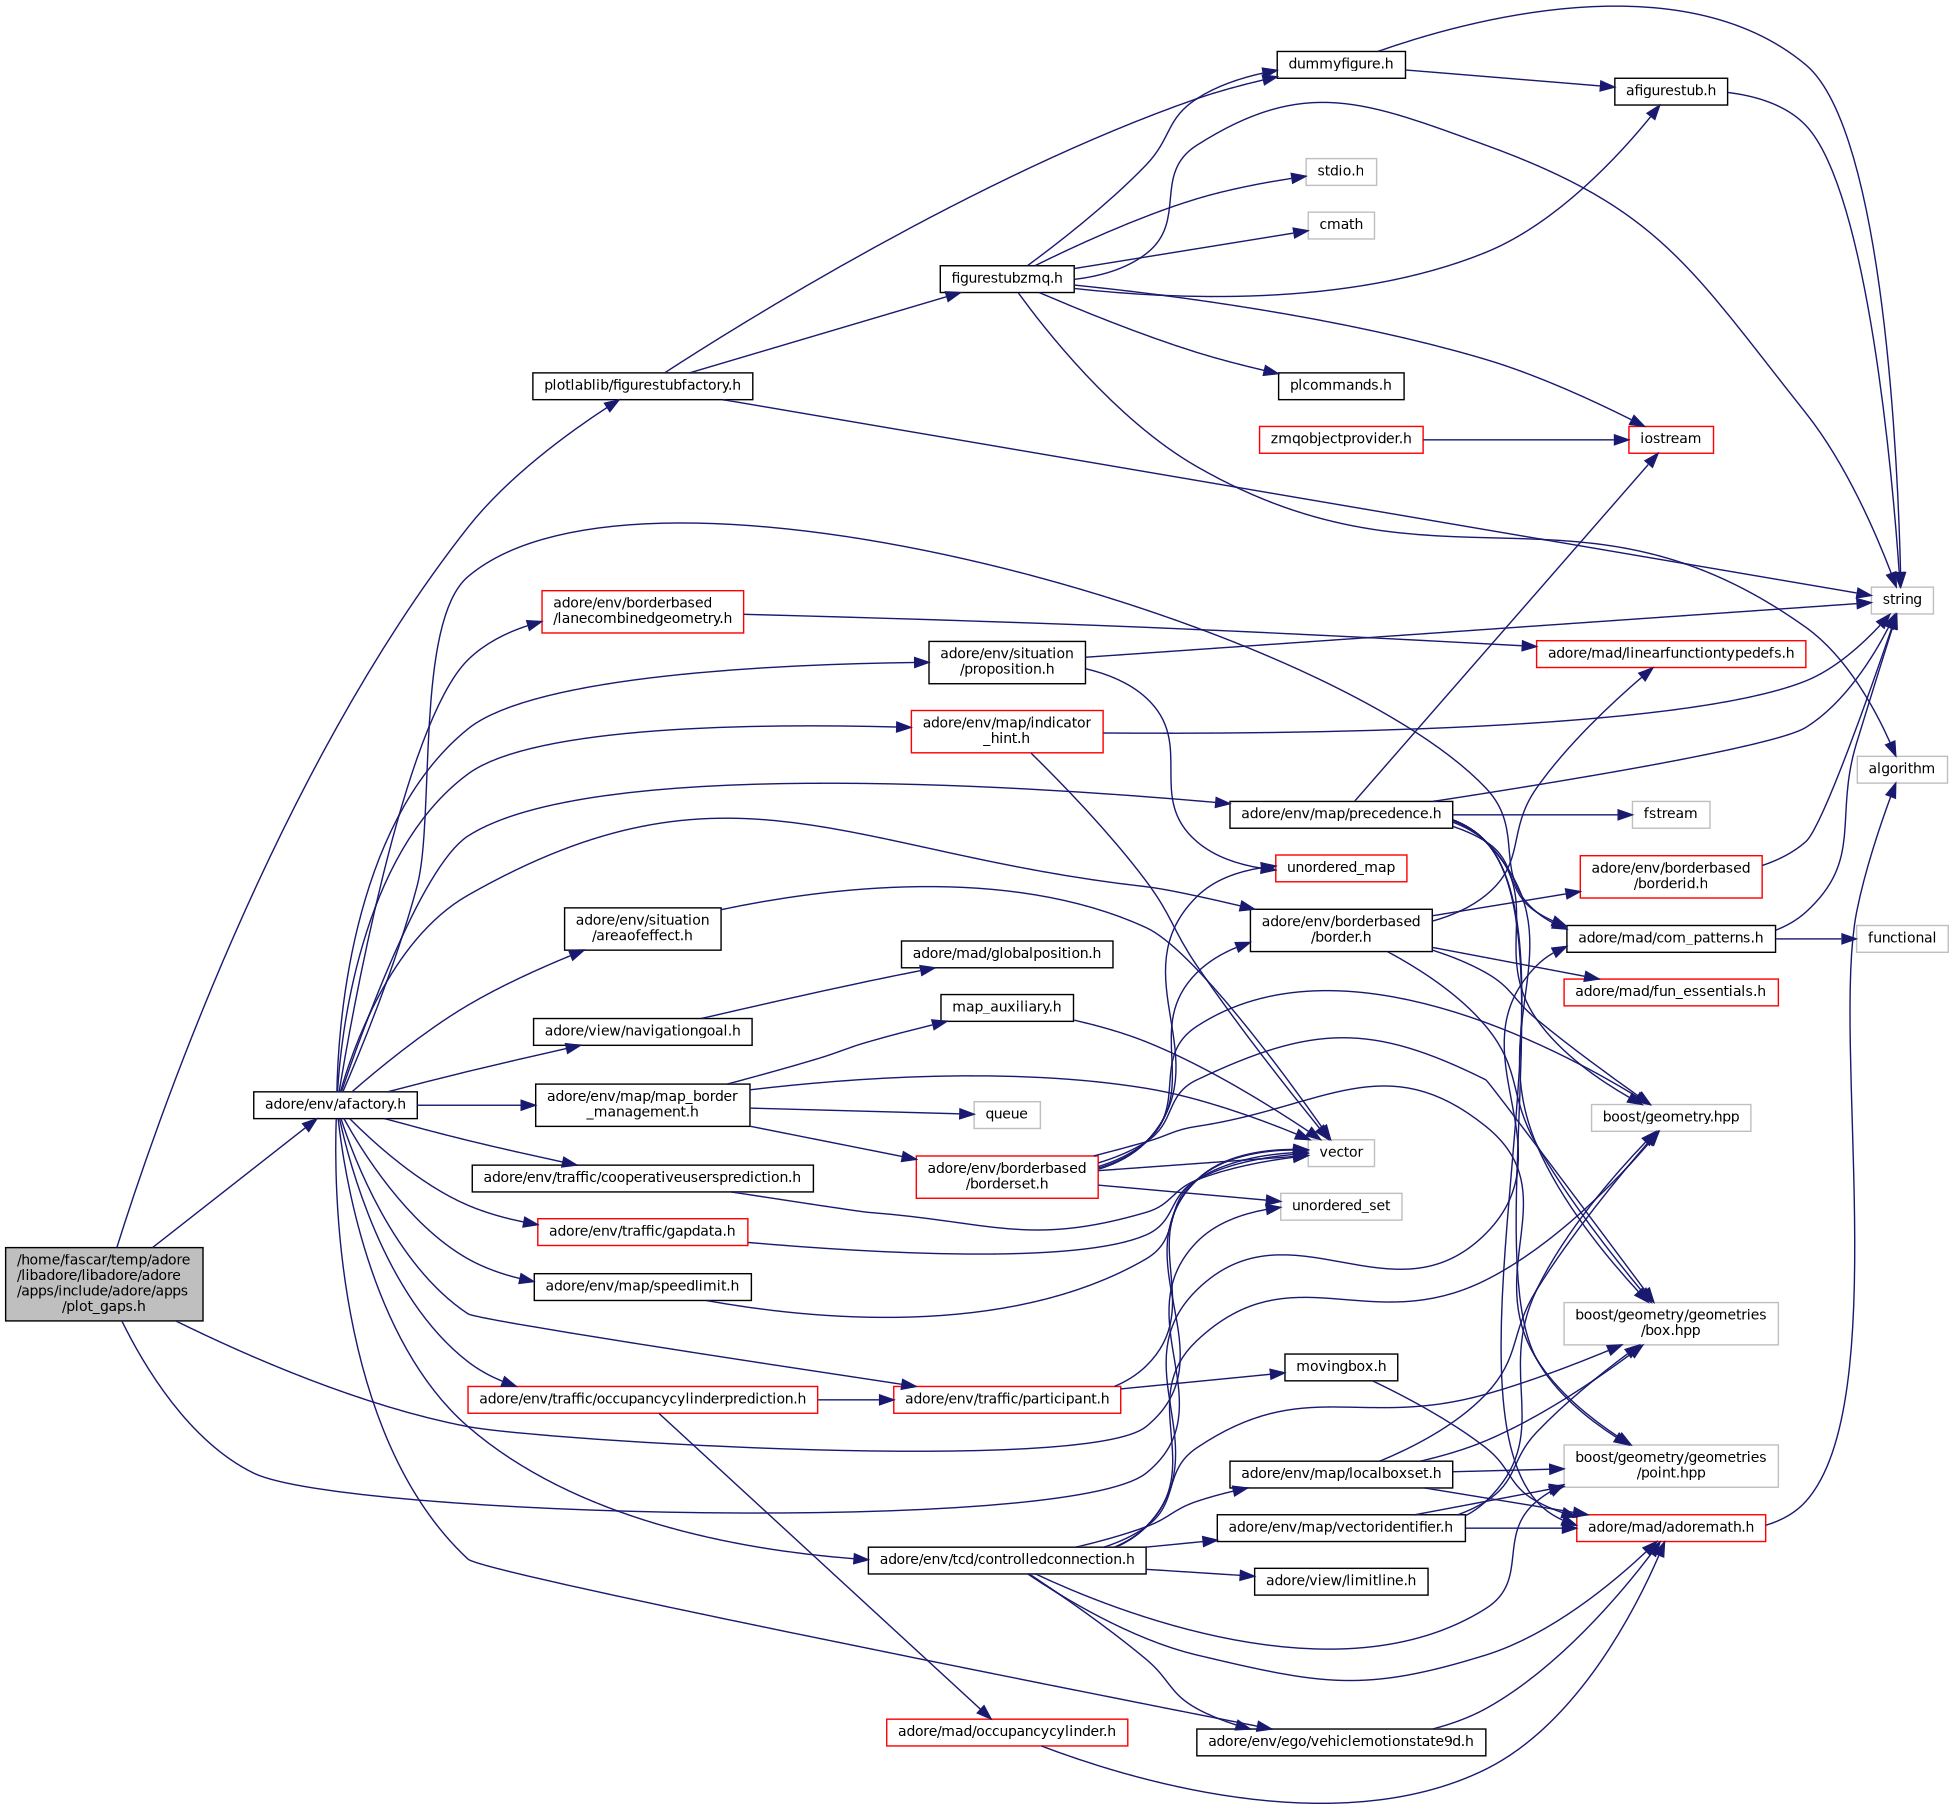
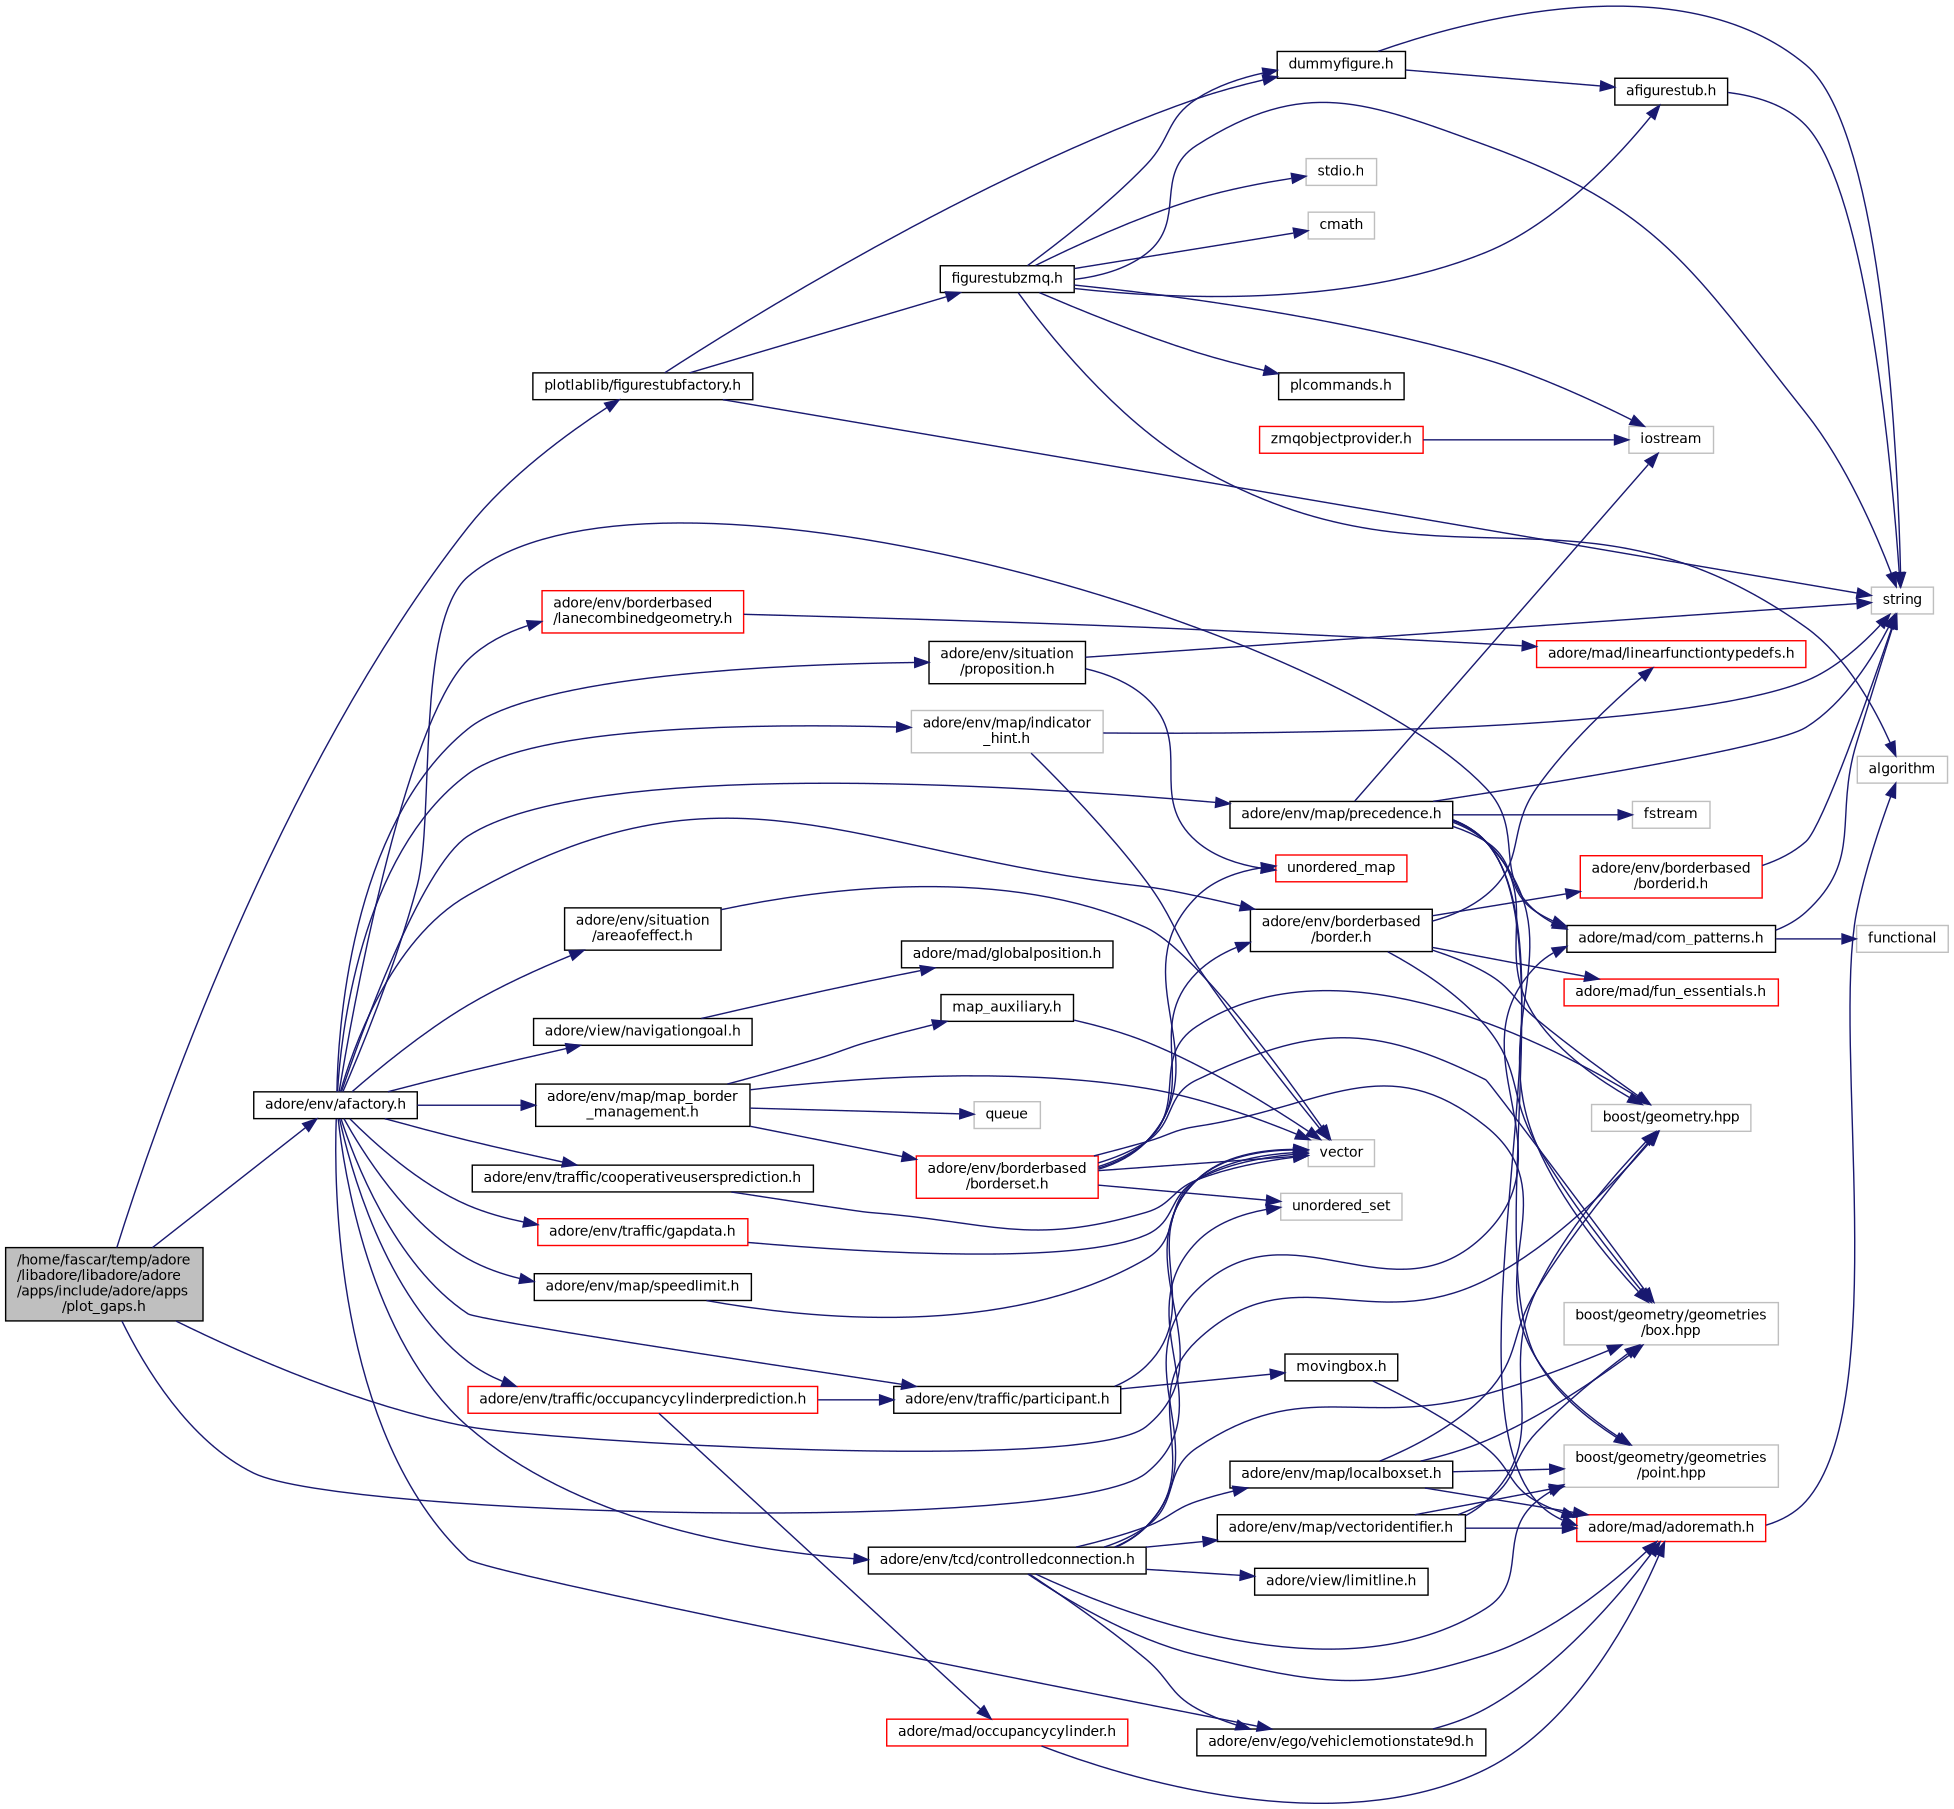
(1671, 440) -> (1671, 440)
(1007, 732) -> (1007, 732)
(1007, 1400) -> (1007, 1400)
